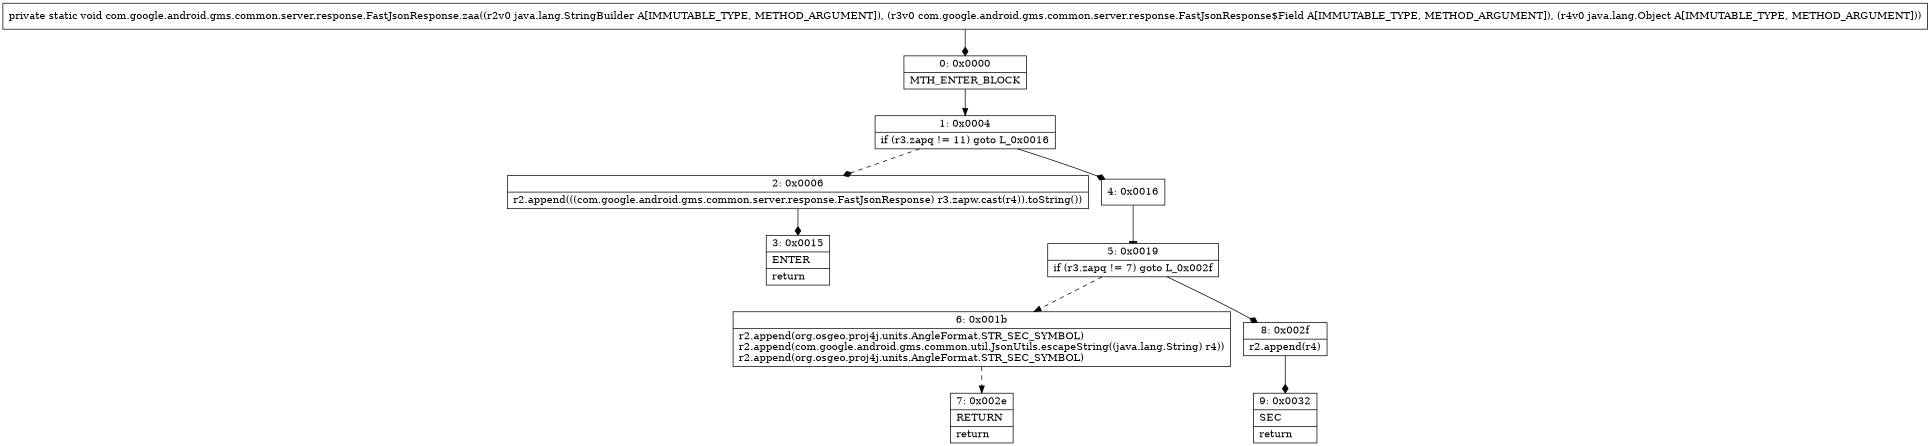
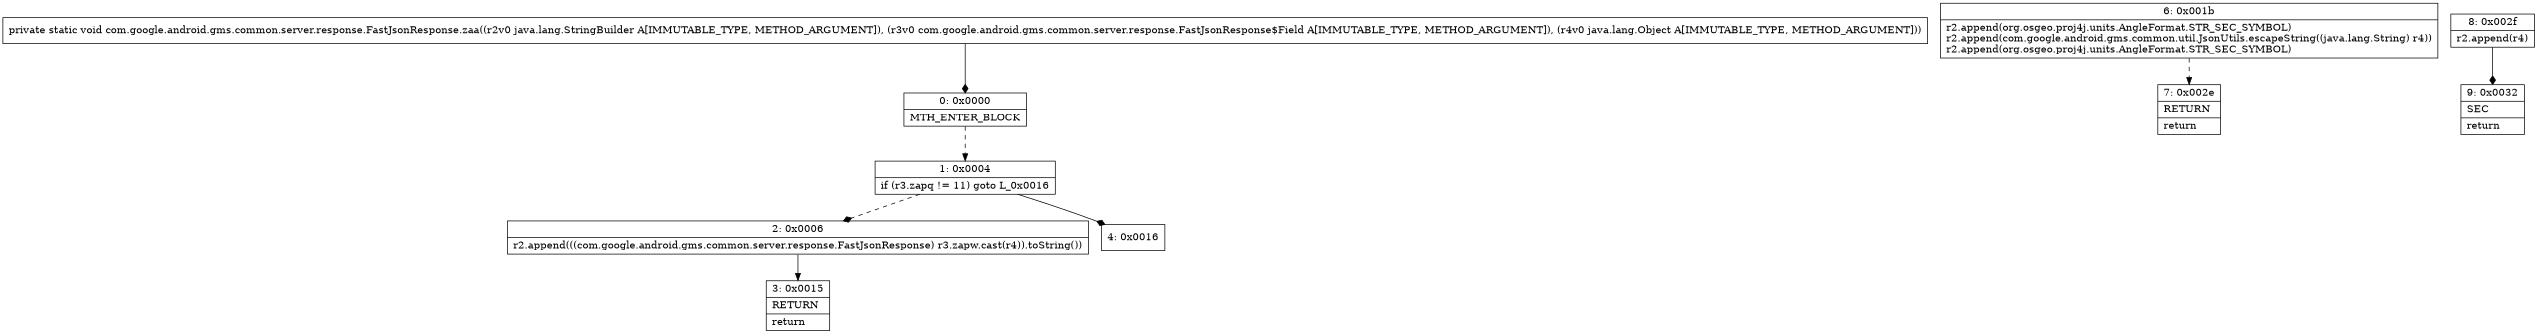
(965, 99) -> (965, 140)
(798, 218) -> (798, 264)
(791, 260) -> (795, 305)
(1133, 260) -> none
